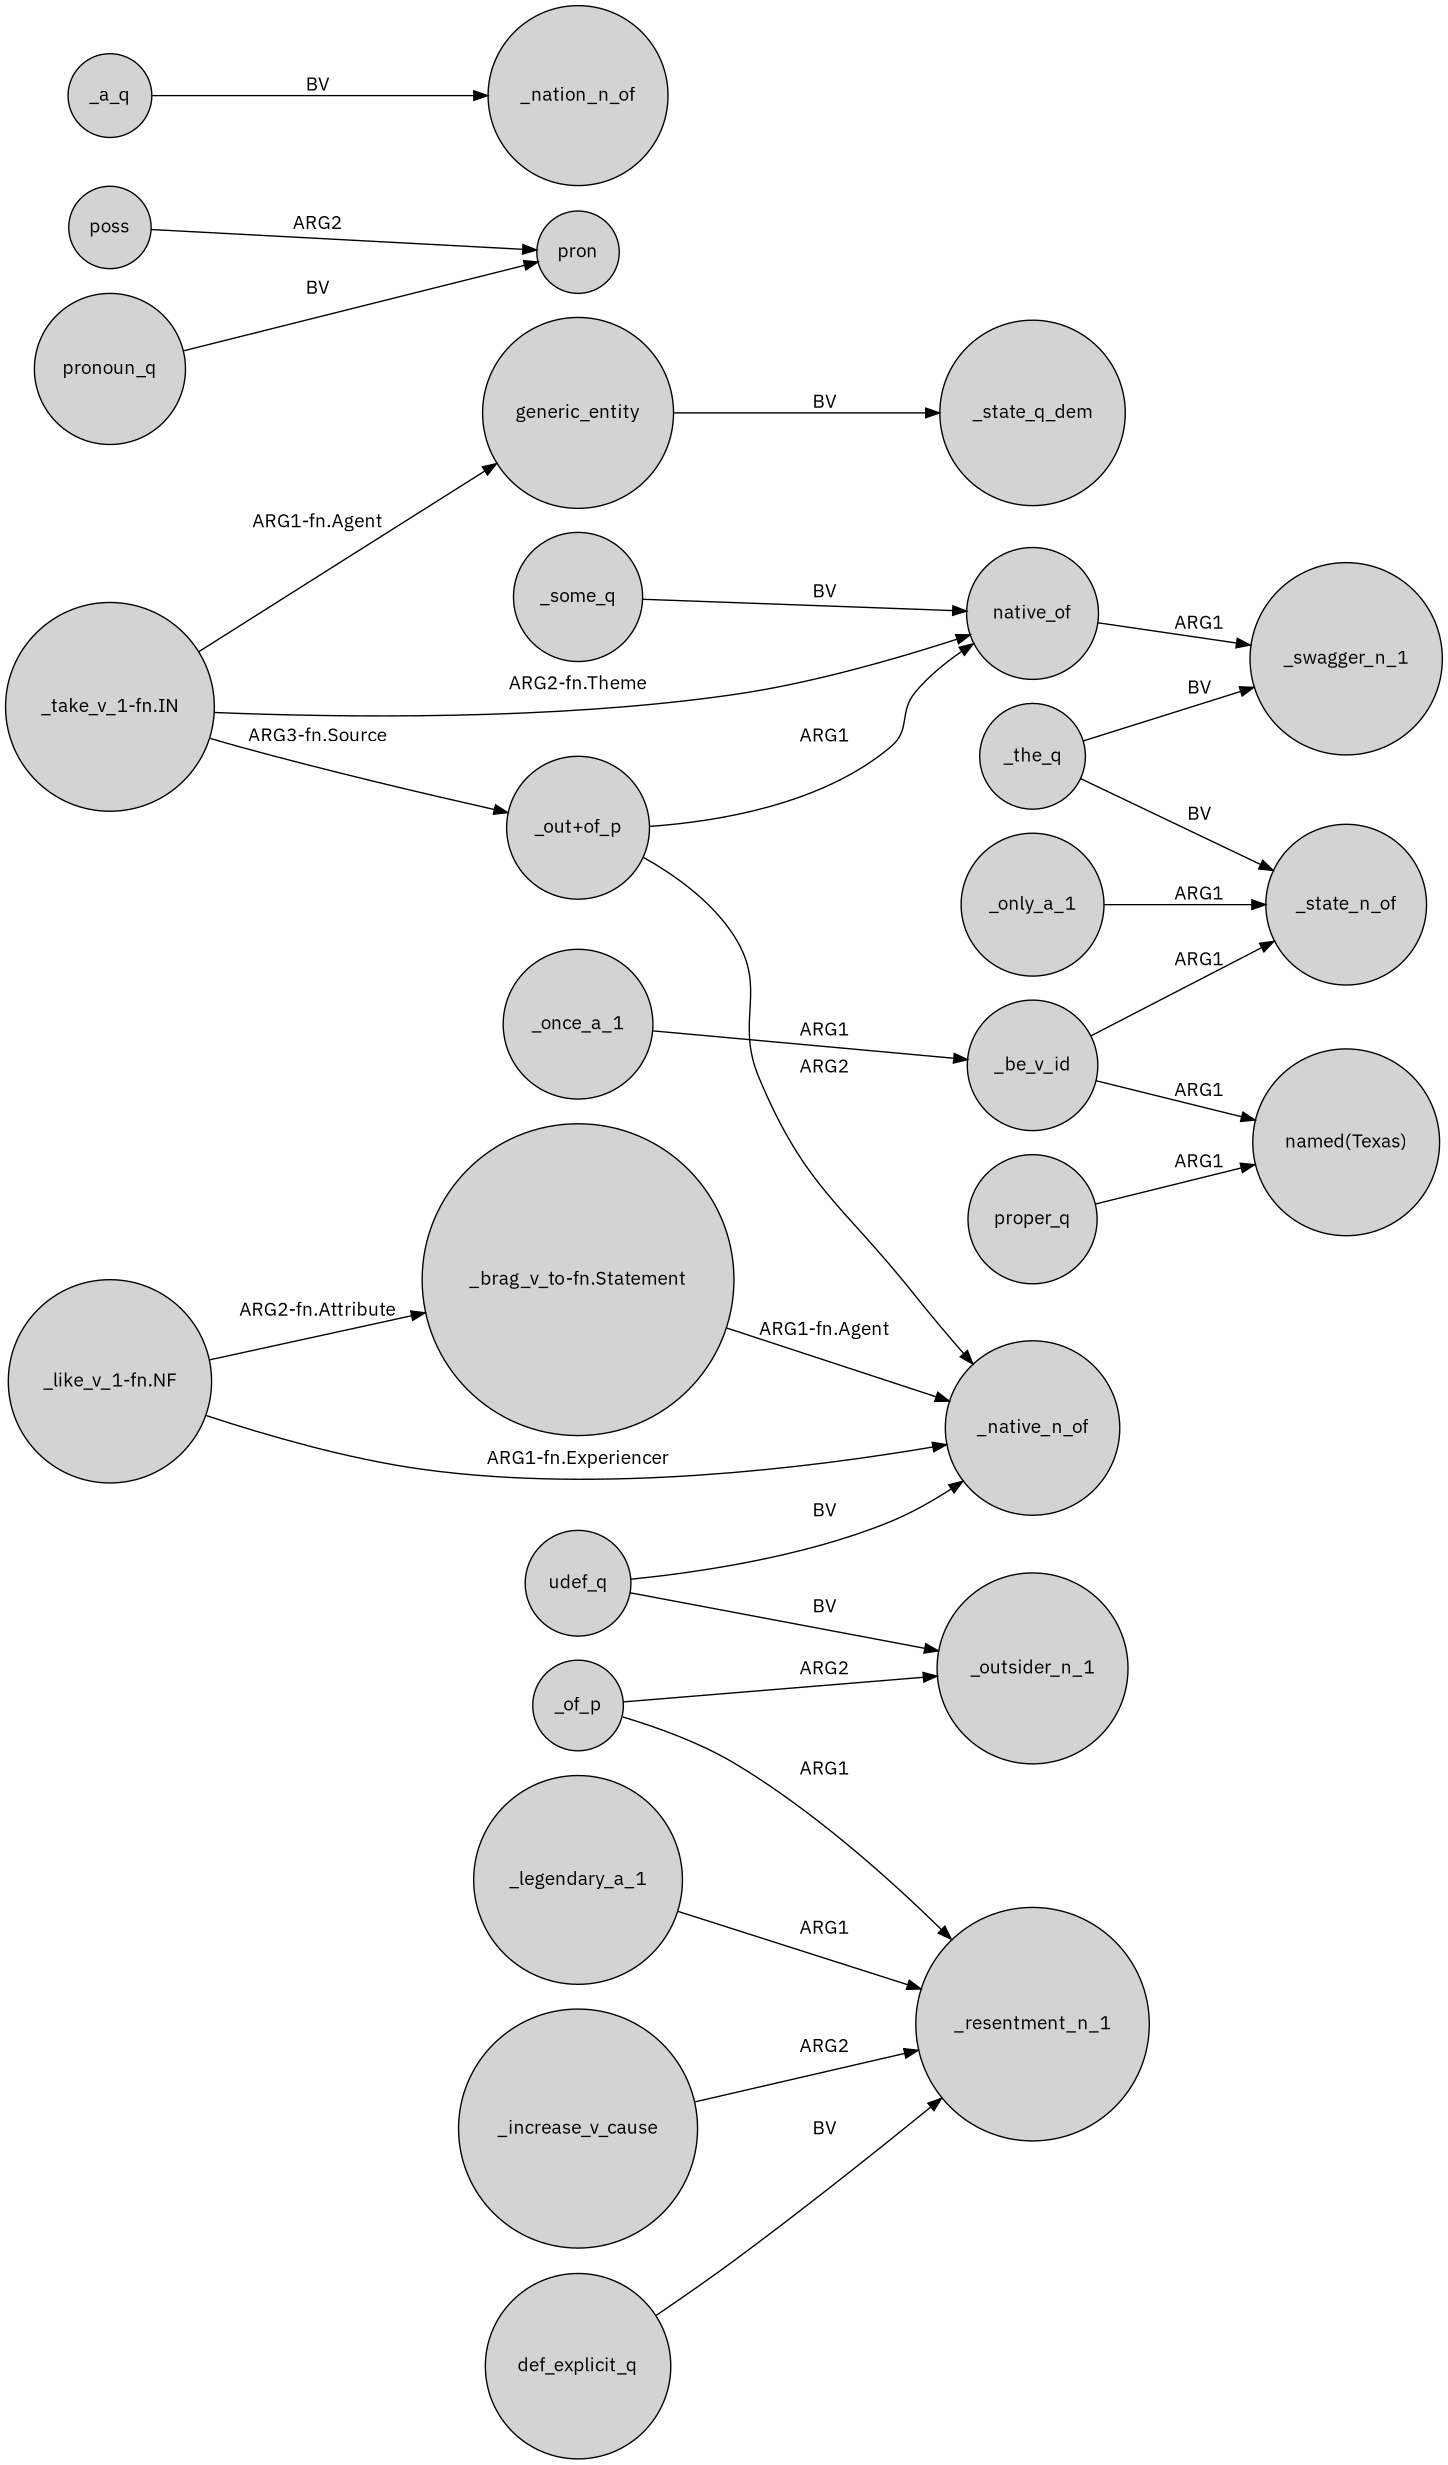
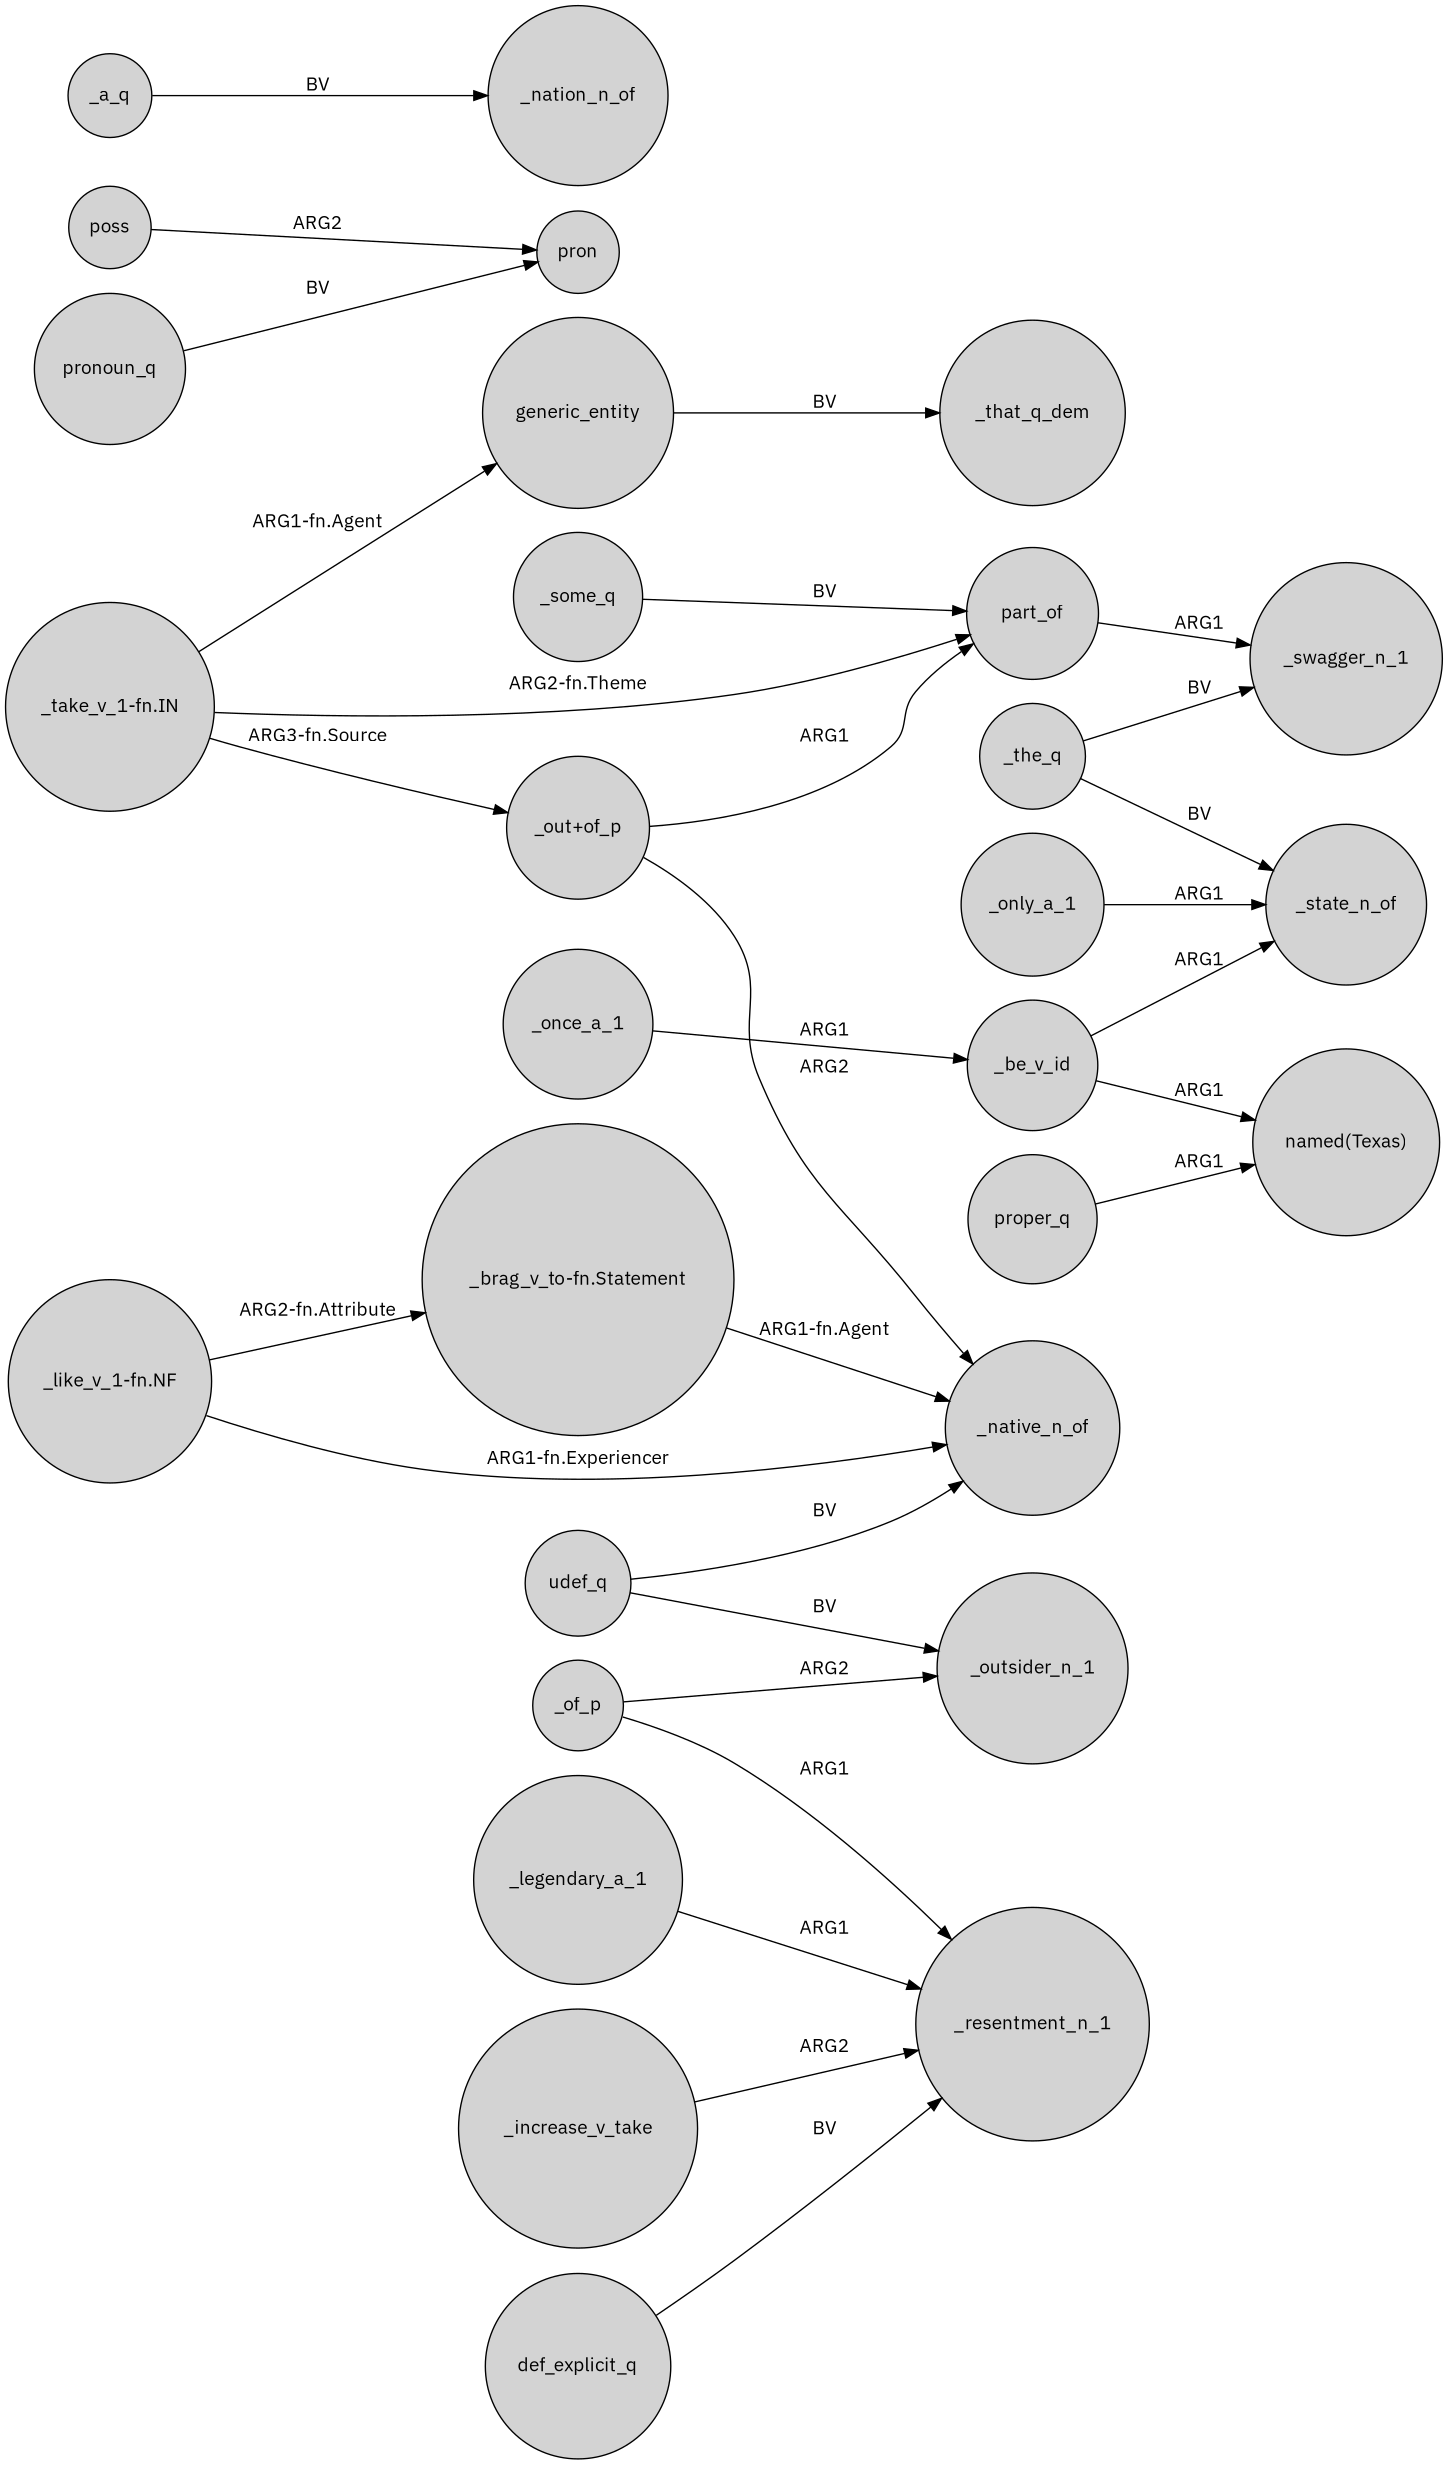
(1033, 413) -> (1033, 413)
(1033, 613) -> (1033, 613)
(578, 2129) -> (578, 2129)
